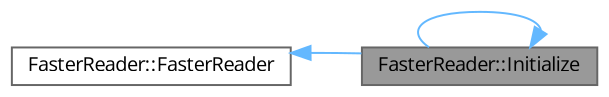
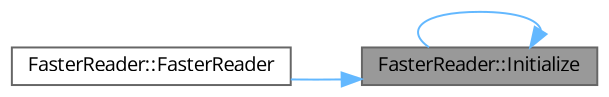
(336, 53) -> (316, 80)
